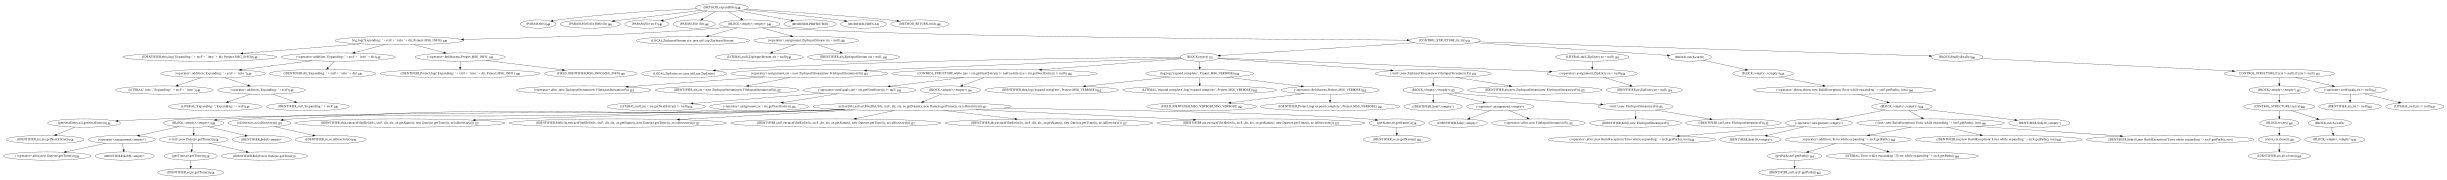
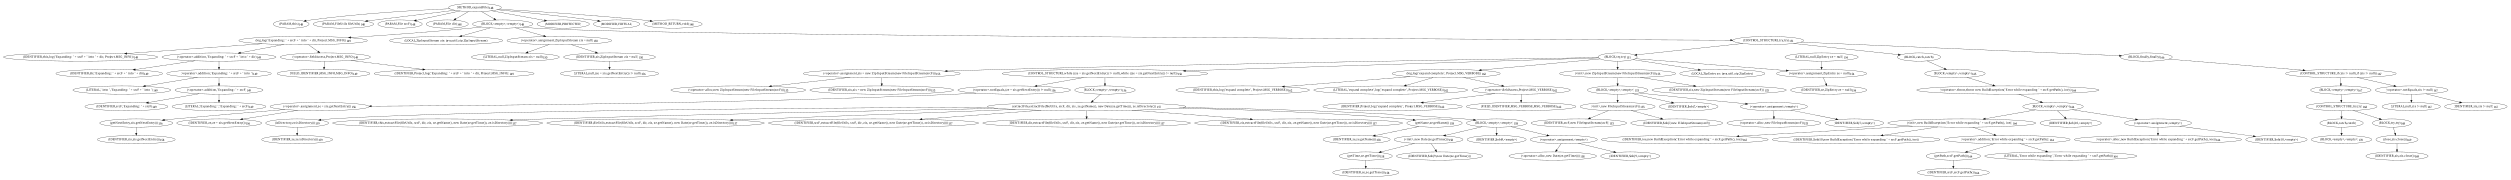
(758, 98) -> (610, 64)
none -> (219, 123)
